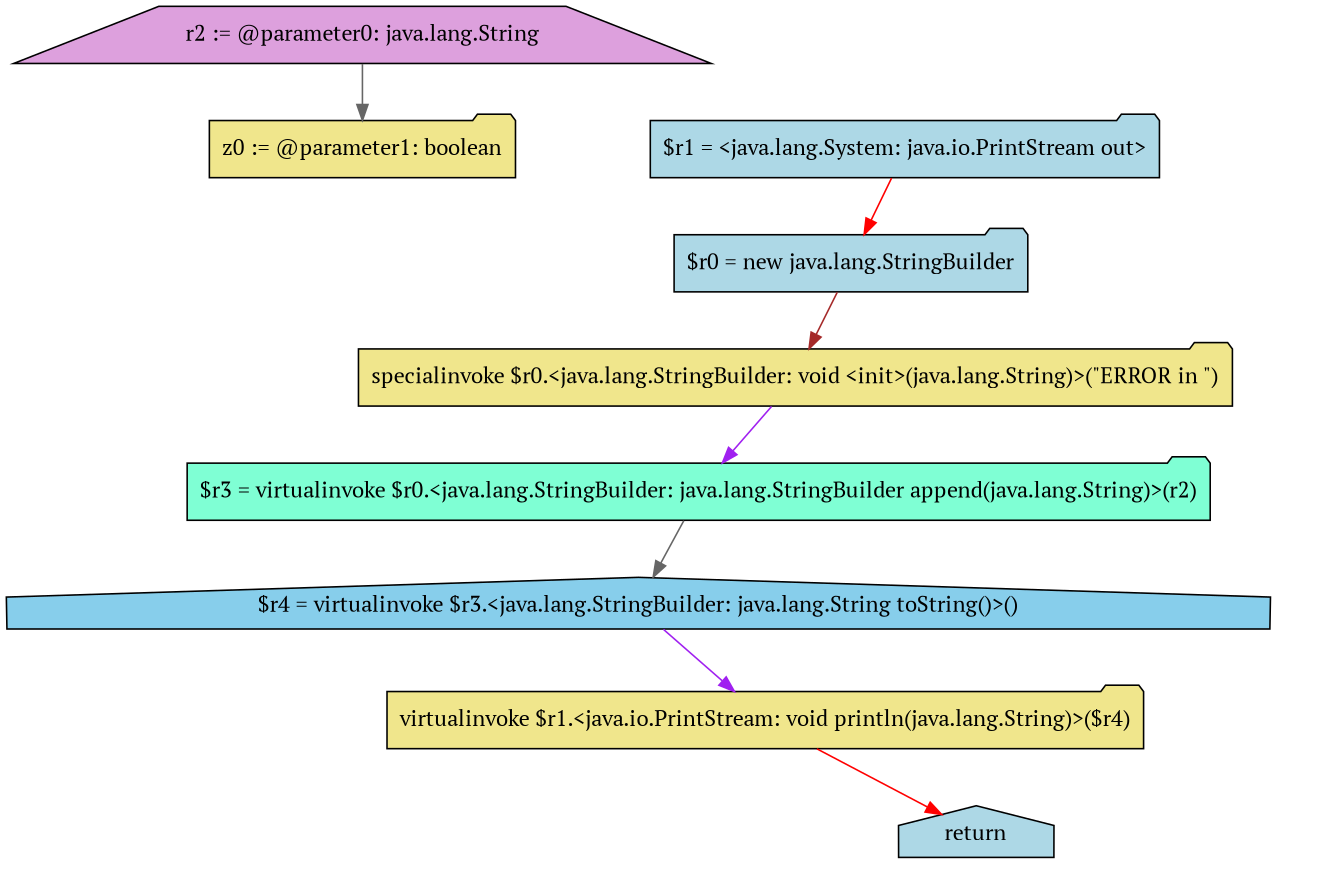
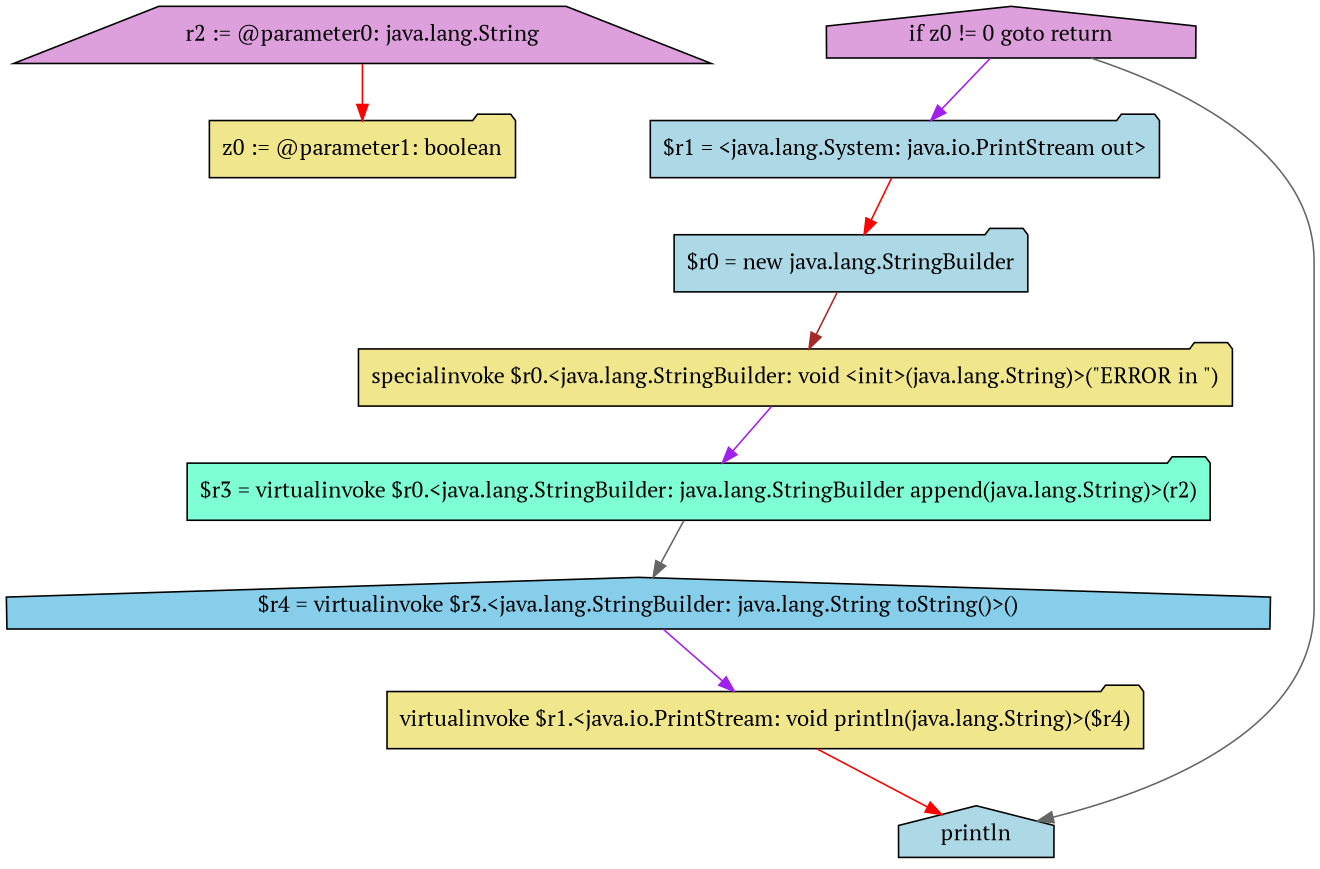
none -> (1011, 35)
(362, 84) -> (362, 84)
(976, 834) -> (976, 834)
